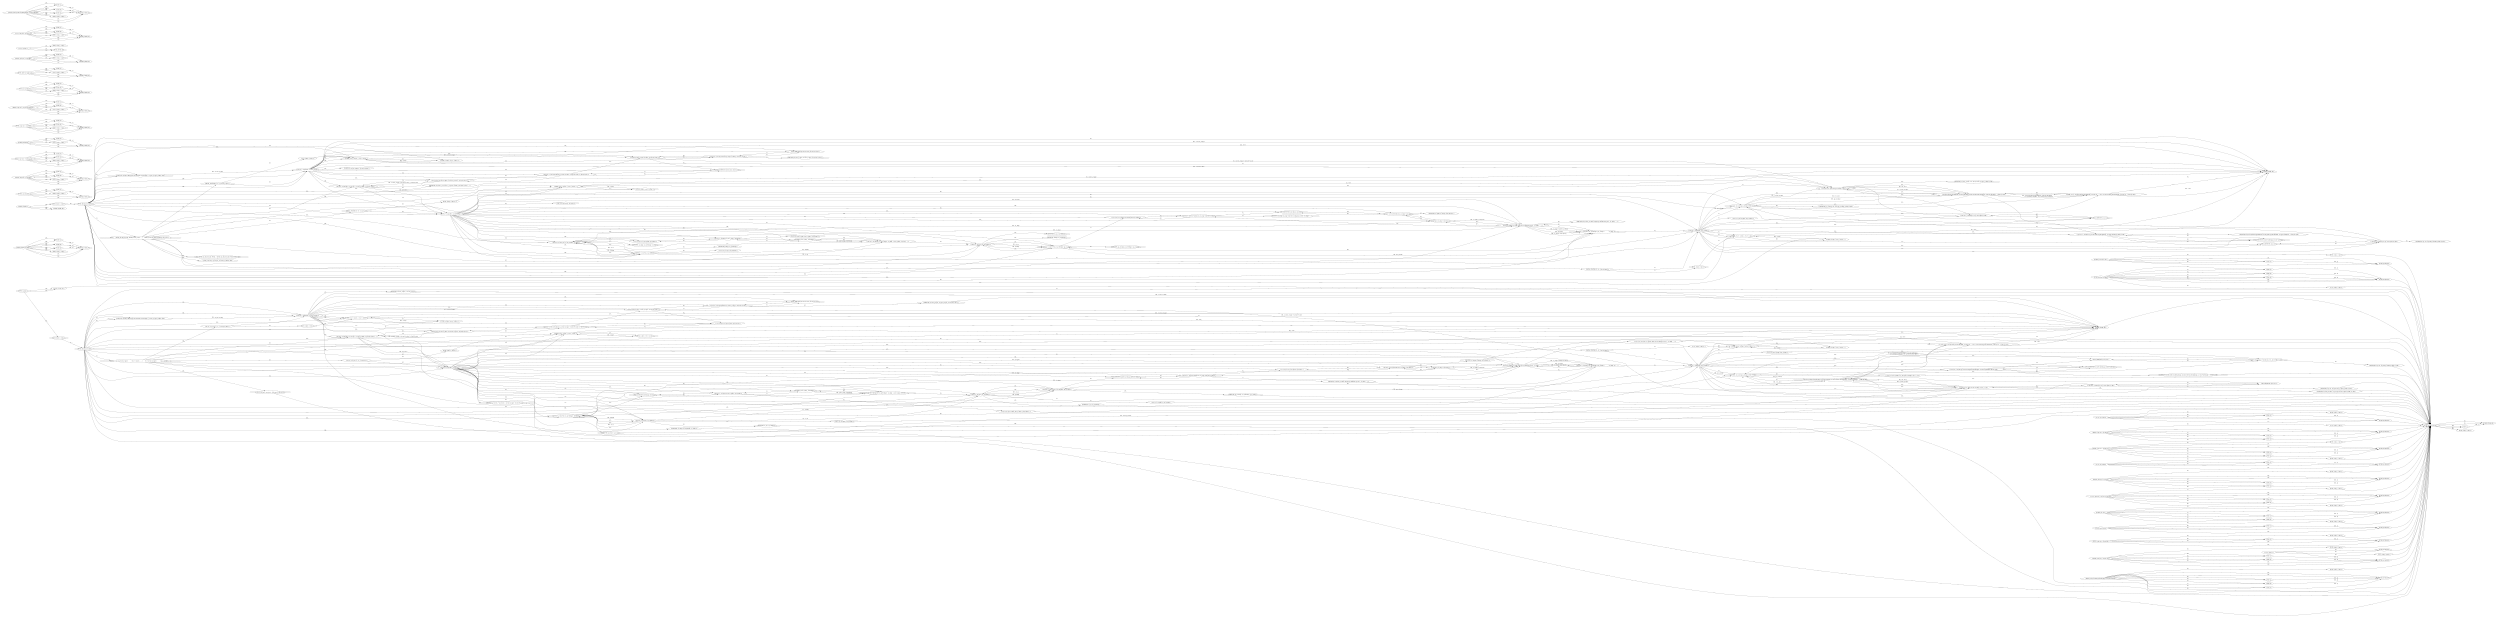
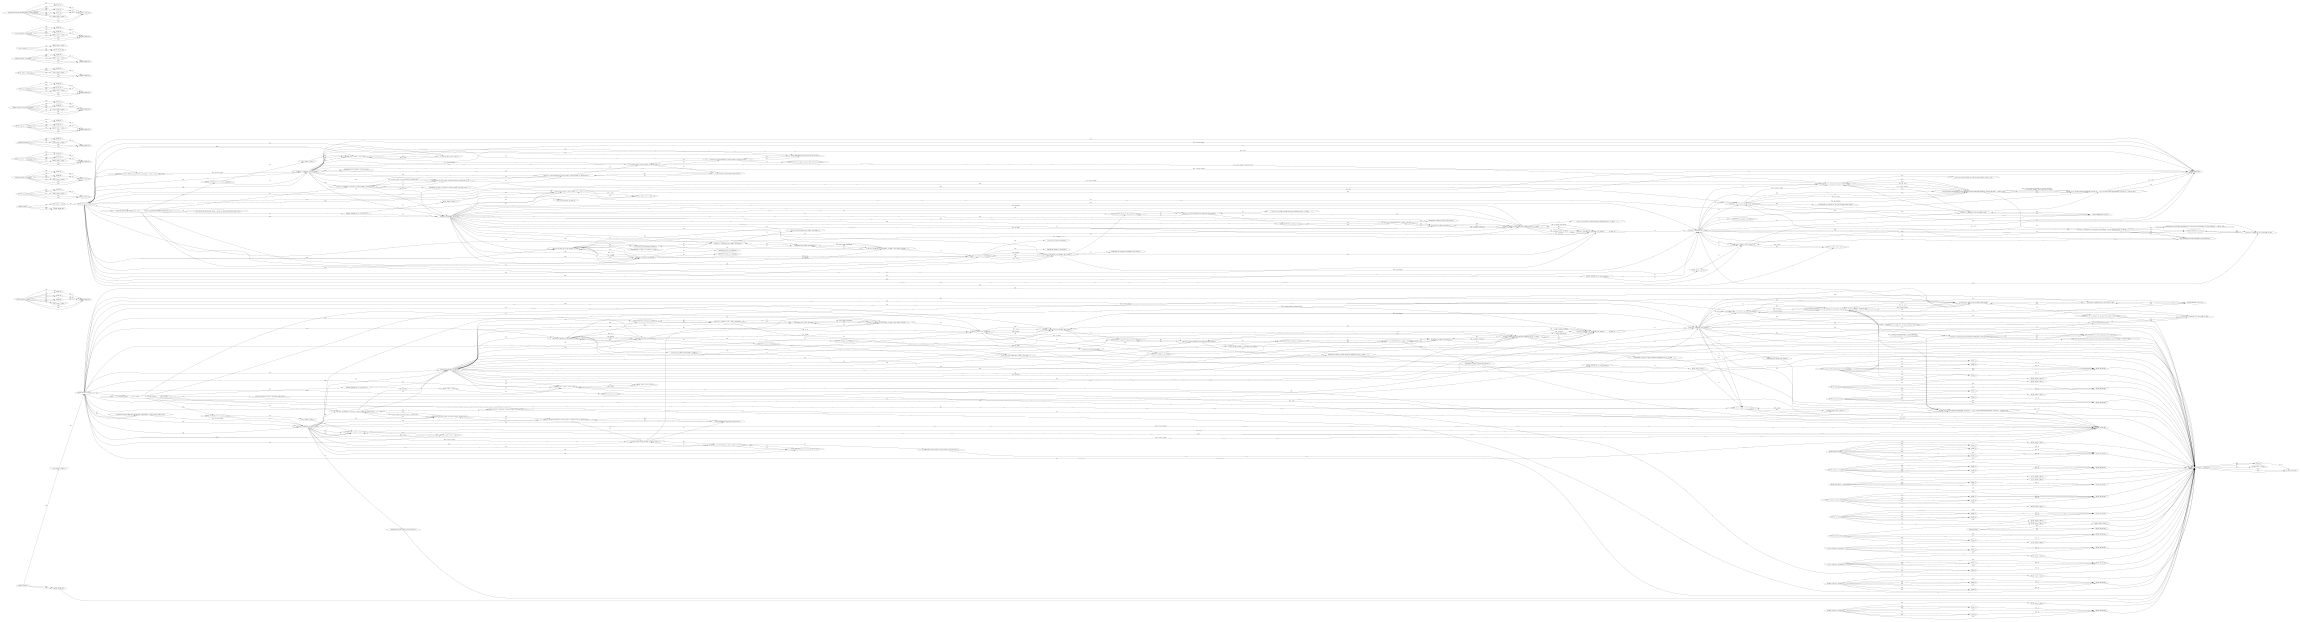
(2430, 241) -> none
(218, 261) -> none
(2384, 365) -> none
(2336, 389) -> none
